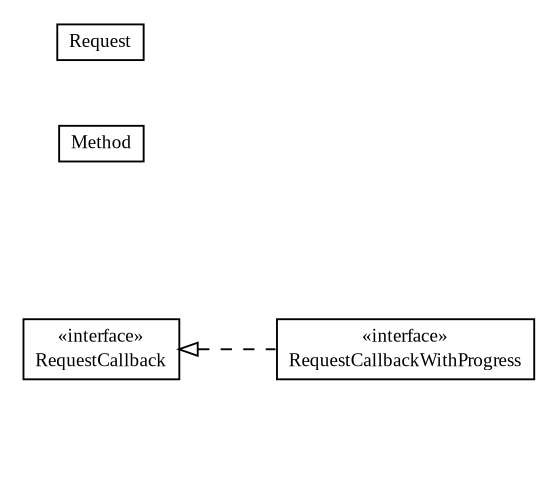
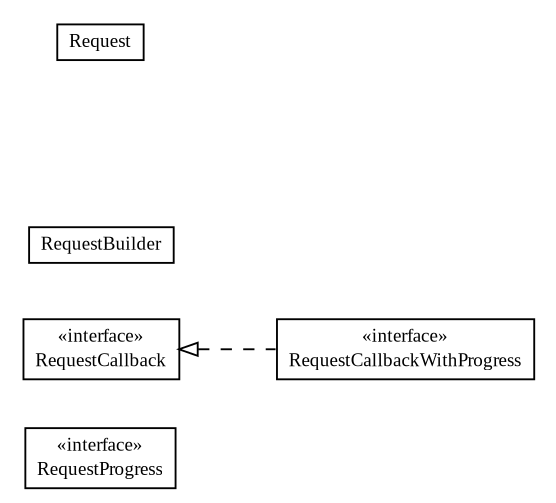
(100, 143) -> none
none -> (100, 244)
none -> (100, 458)
